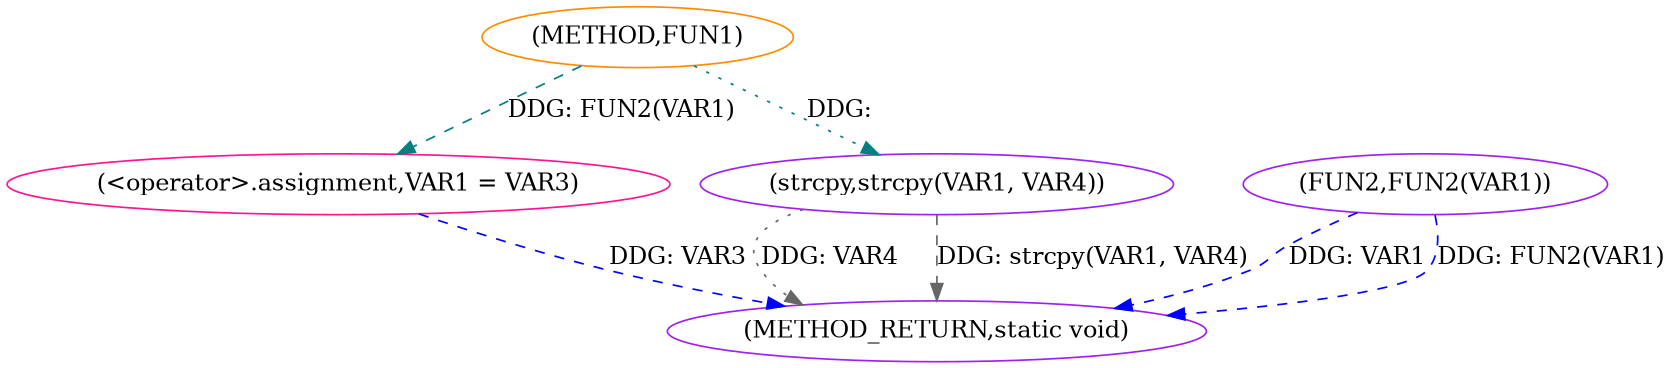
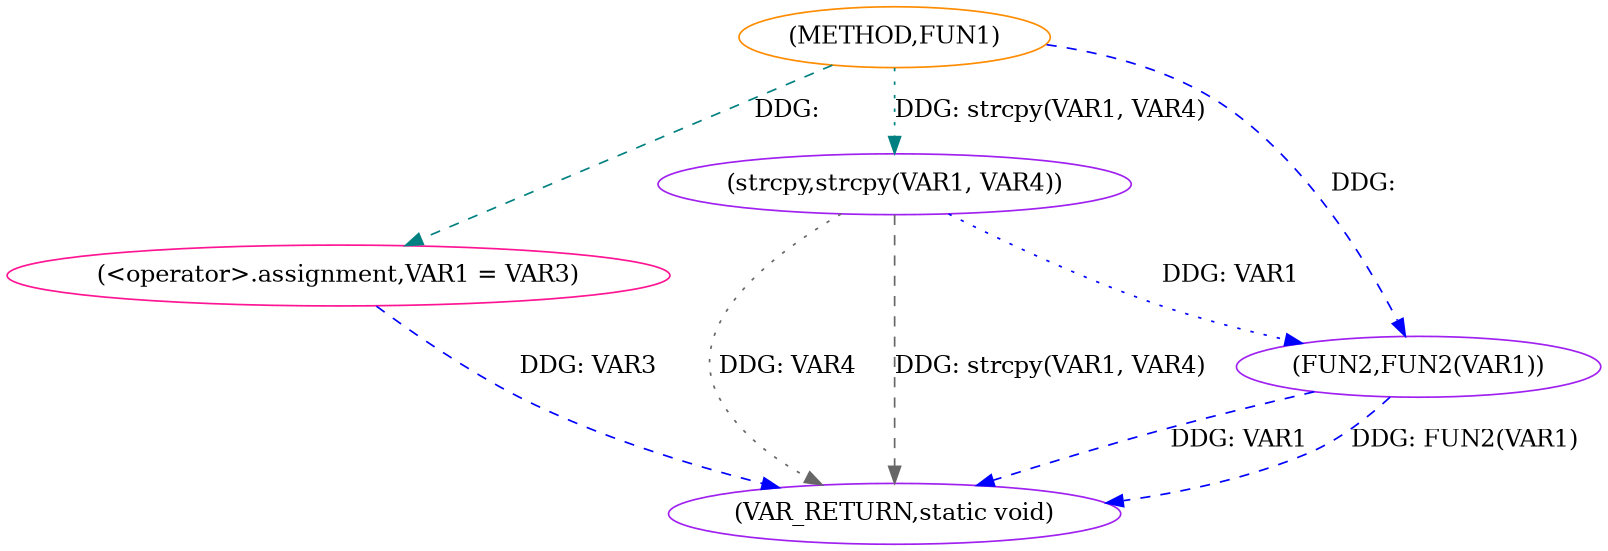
(622, 111) -> (791, 111)
(843, 111) -> (1050, 111)
none -> (1259, 133)
none -> (1113, 288)
(937, 331) -> (895, 514)
